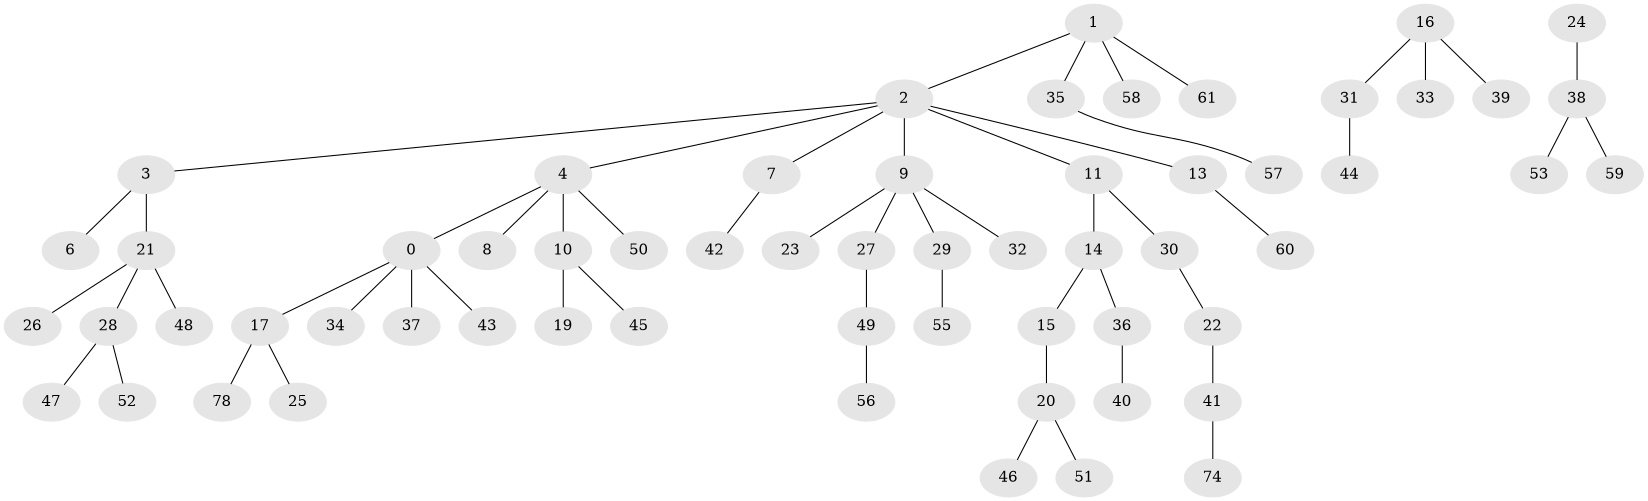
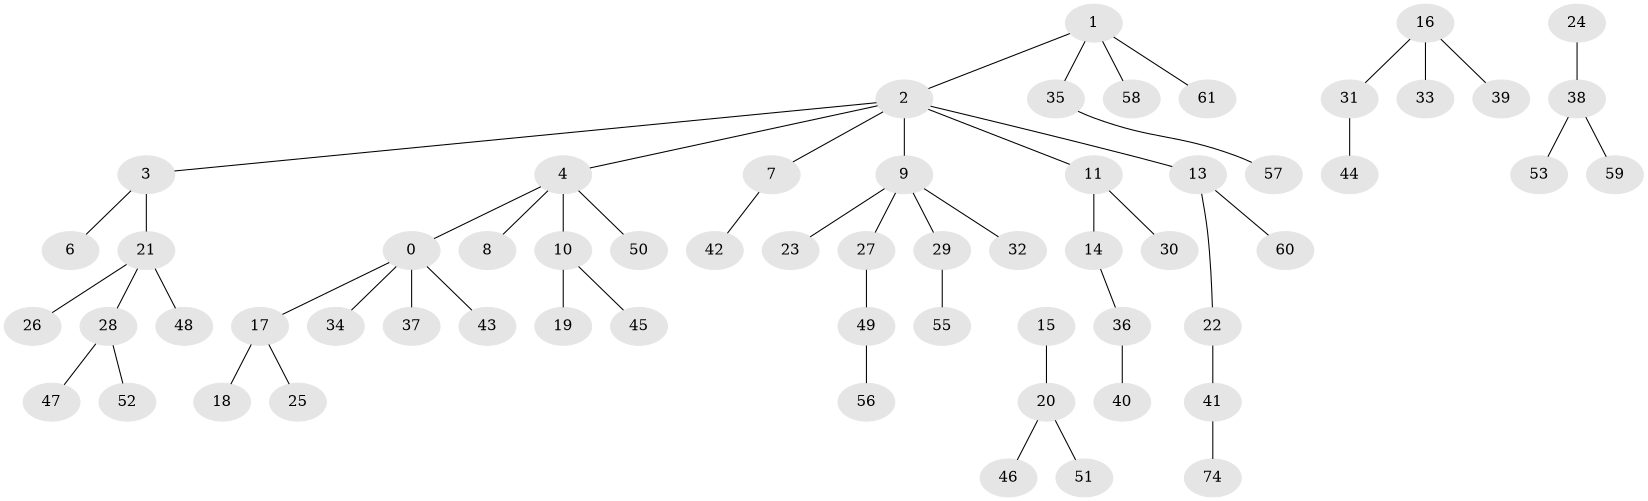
(1070, 288) -> none
(1191, 289) -> (1209, 250)
(222, 402) -> (222, 402)
